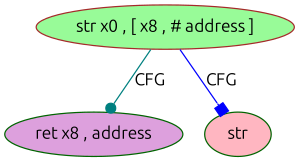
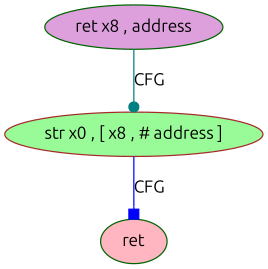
(132, 77) -> (134, 76)
(238, 134) -> (134, 241)
